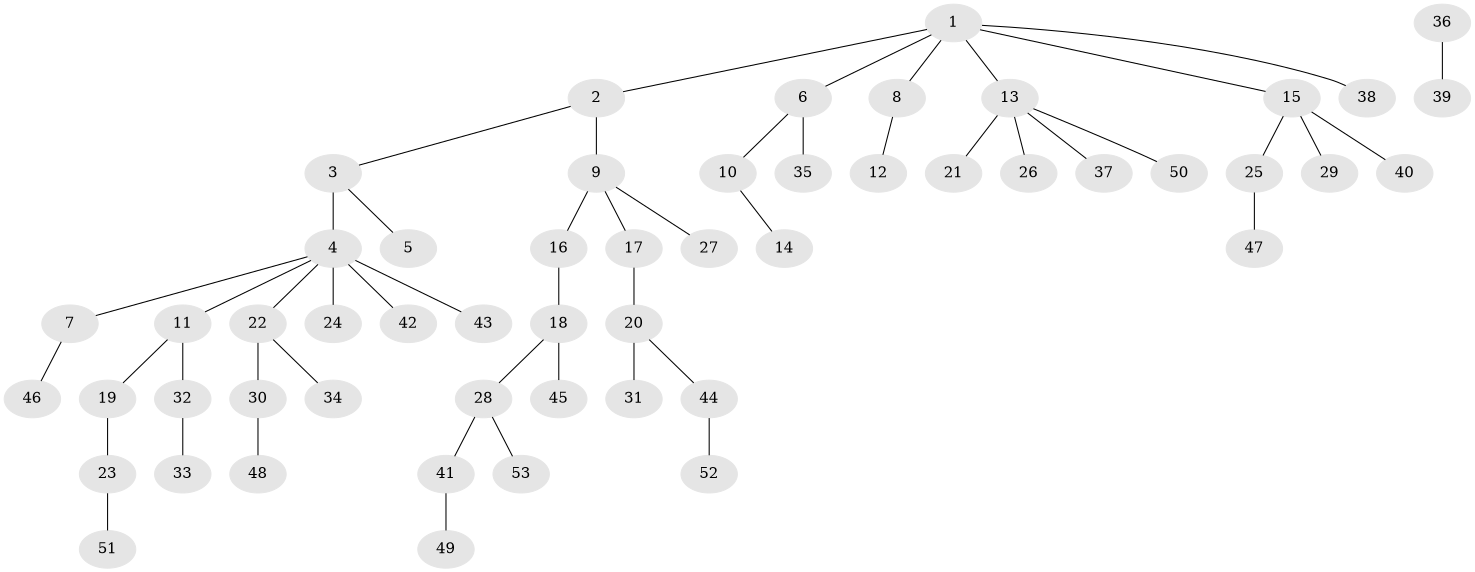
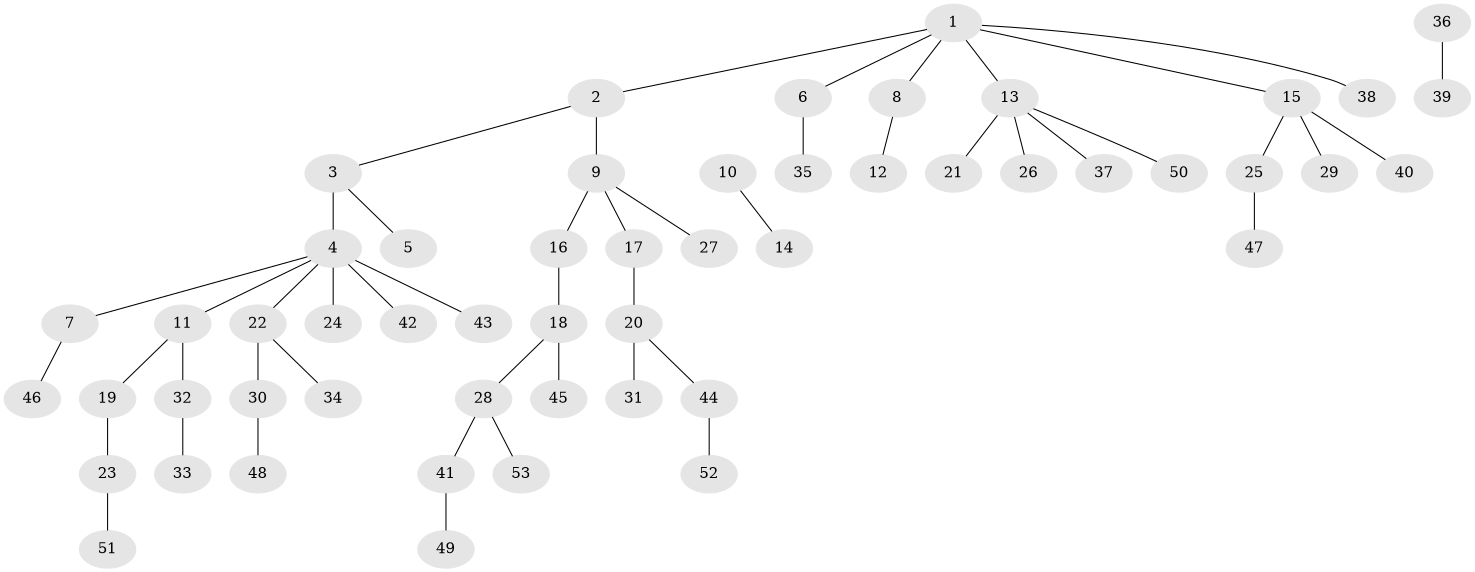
(766, 136) -> none
